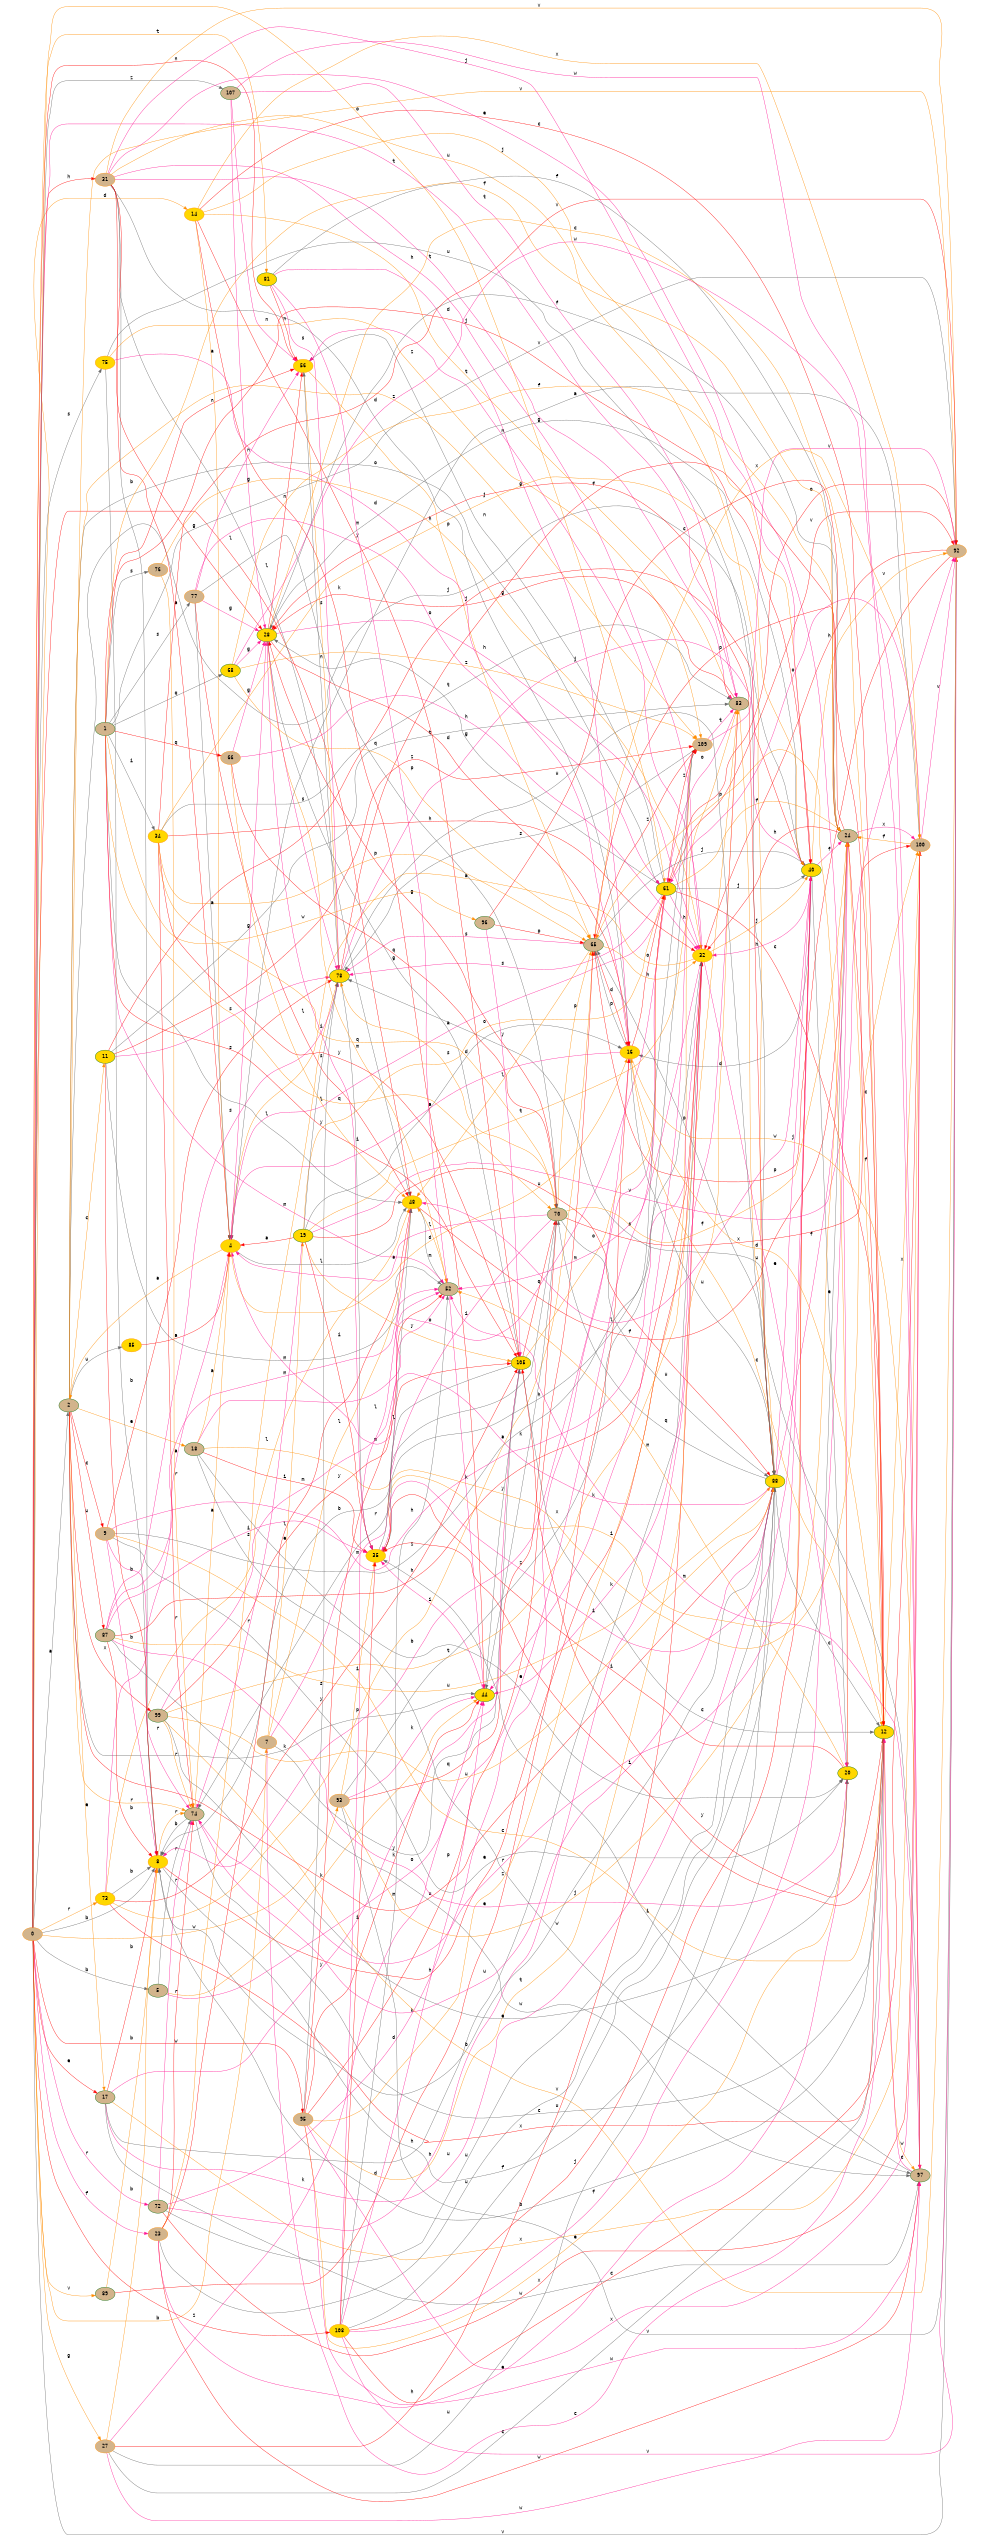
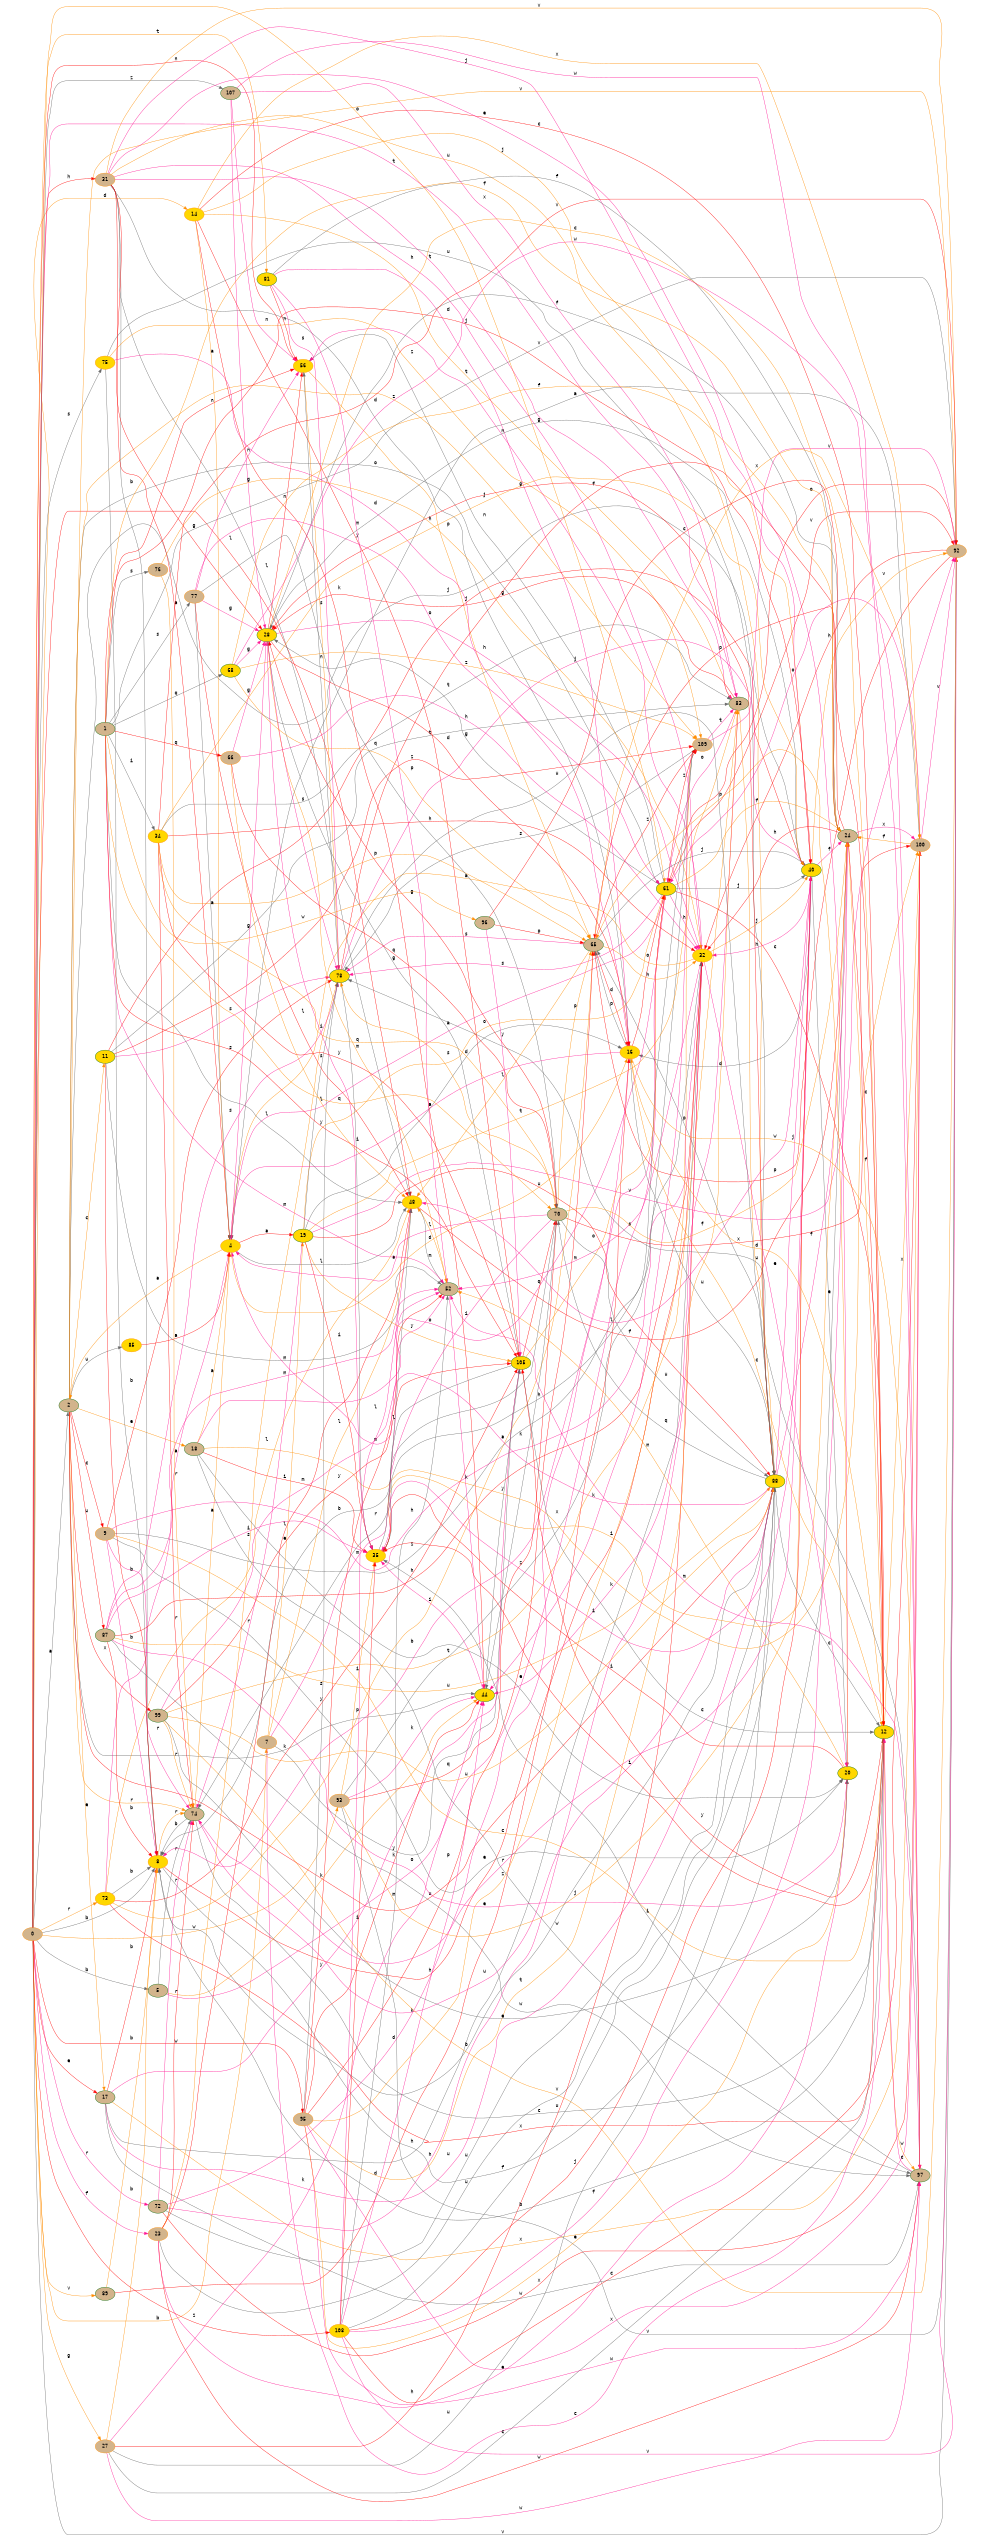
(485, 197) -> (485, 197)
(269, 1242) -> (264, 1234)
